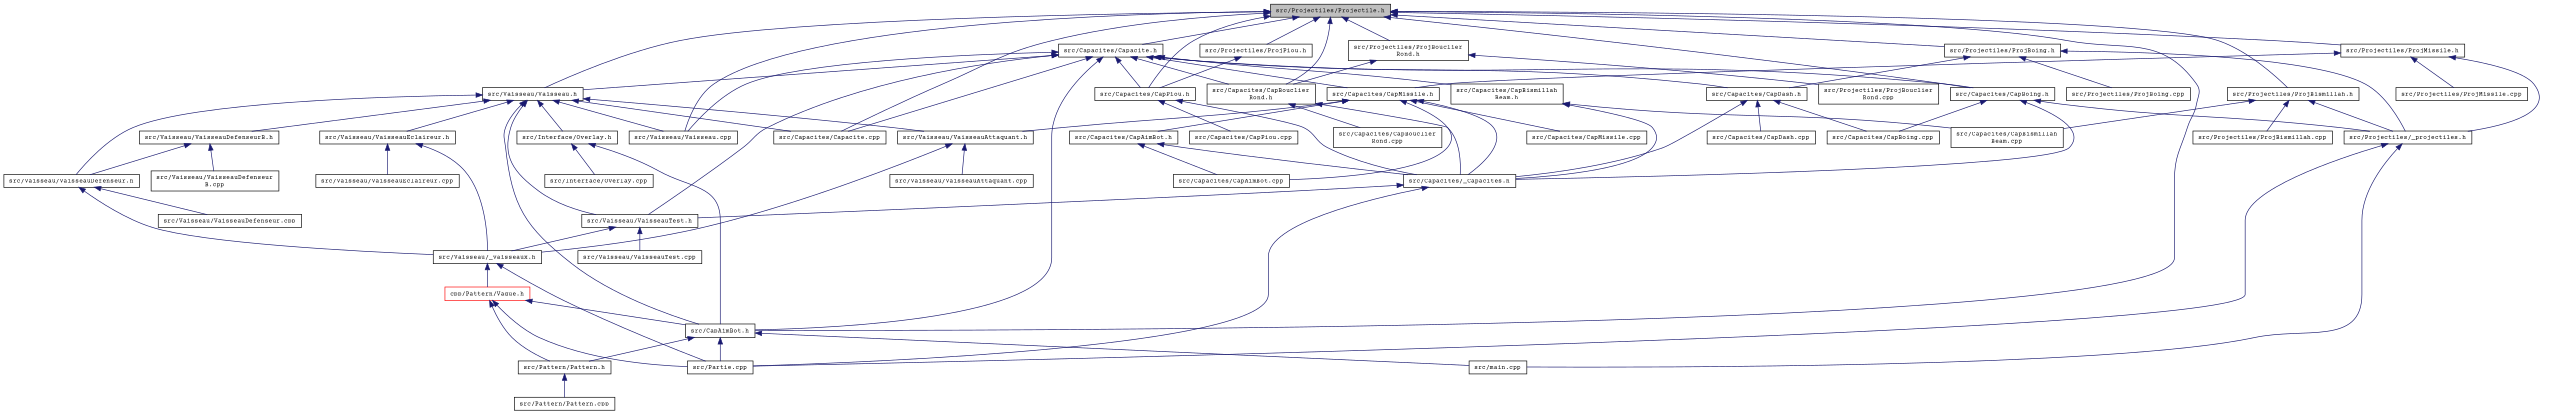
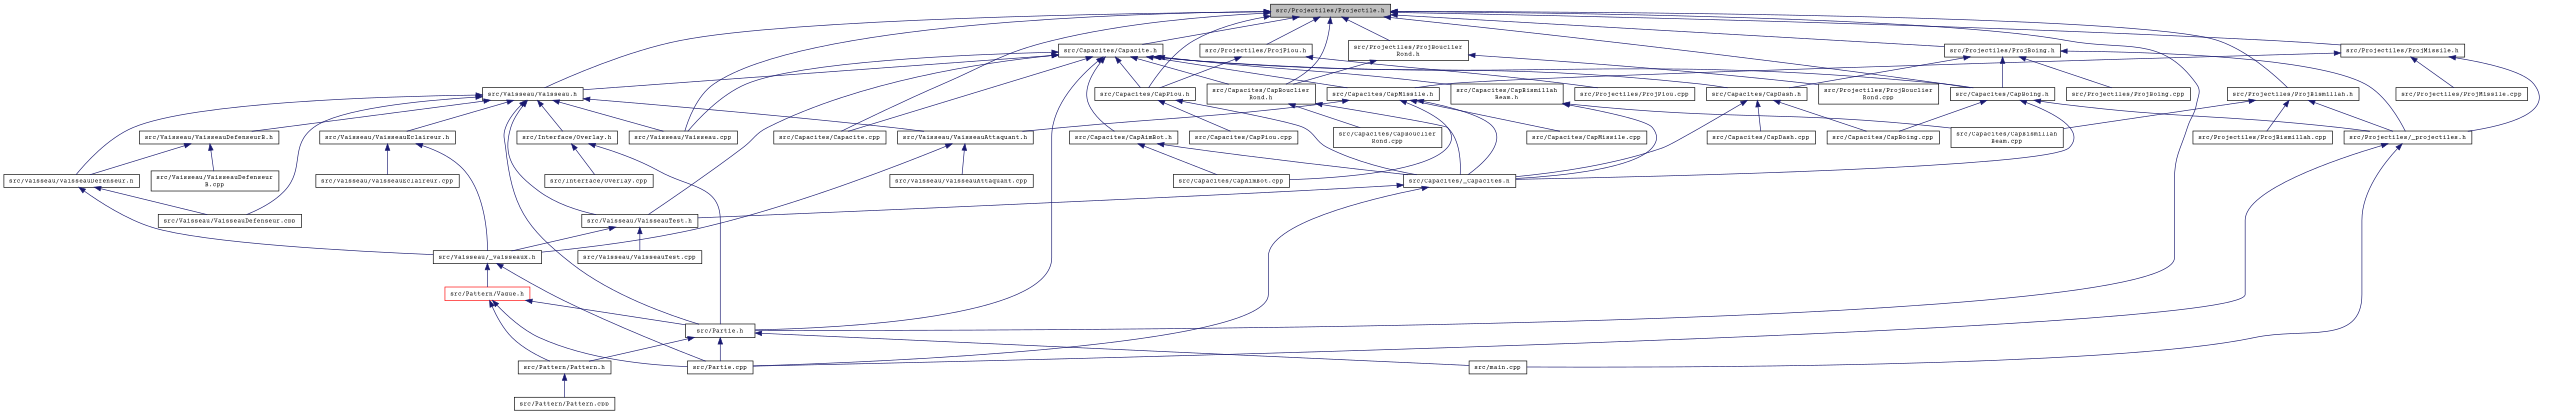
none -> (2003, 76)
none -> (1635, 94)
(685, 116) -> (343, 115)
(1241, 118) -> (1088, 100)
(487, 294) -> (487, 294)
(720, 331) -> (720, 331)
